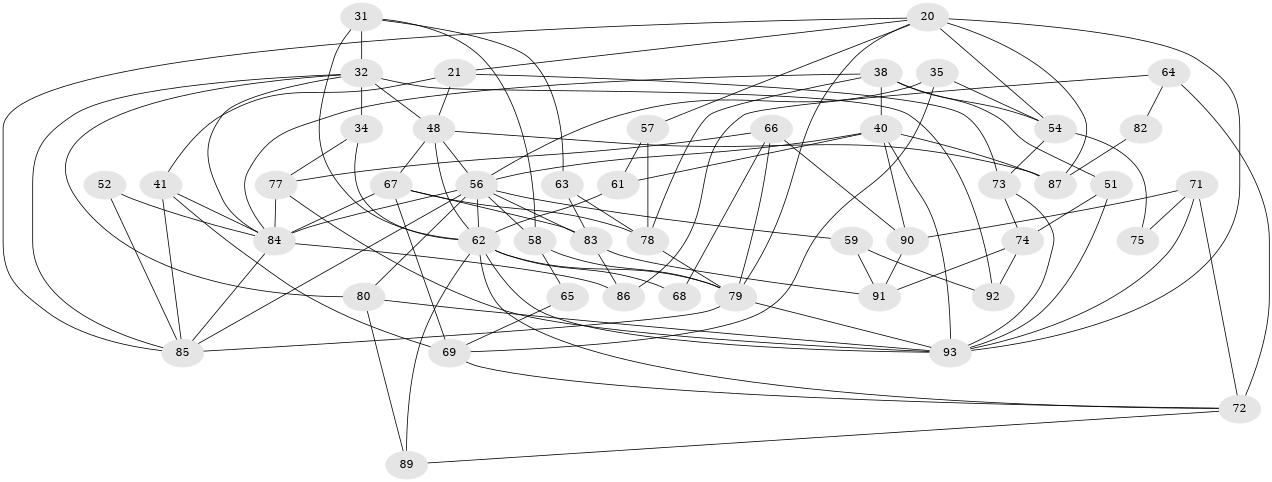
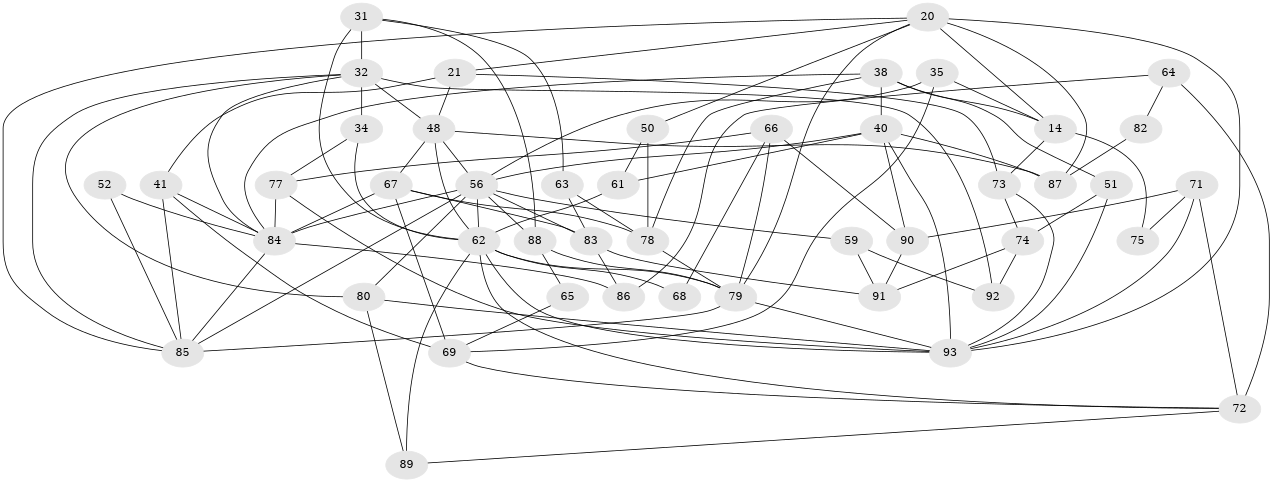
(648, 129) -> (648, 129)
(1055, 129) -> (1055, 129)
(535, 241) -> (535, 241)
